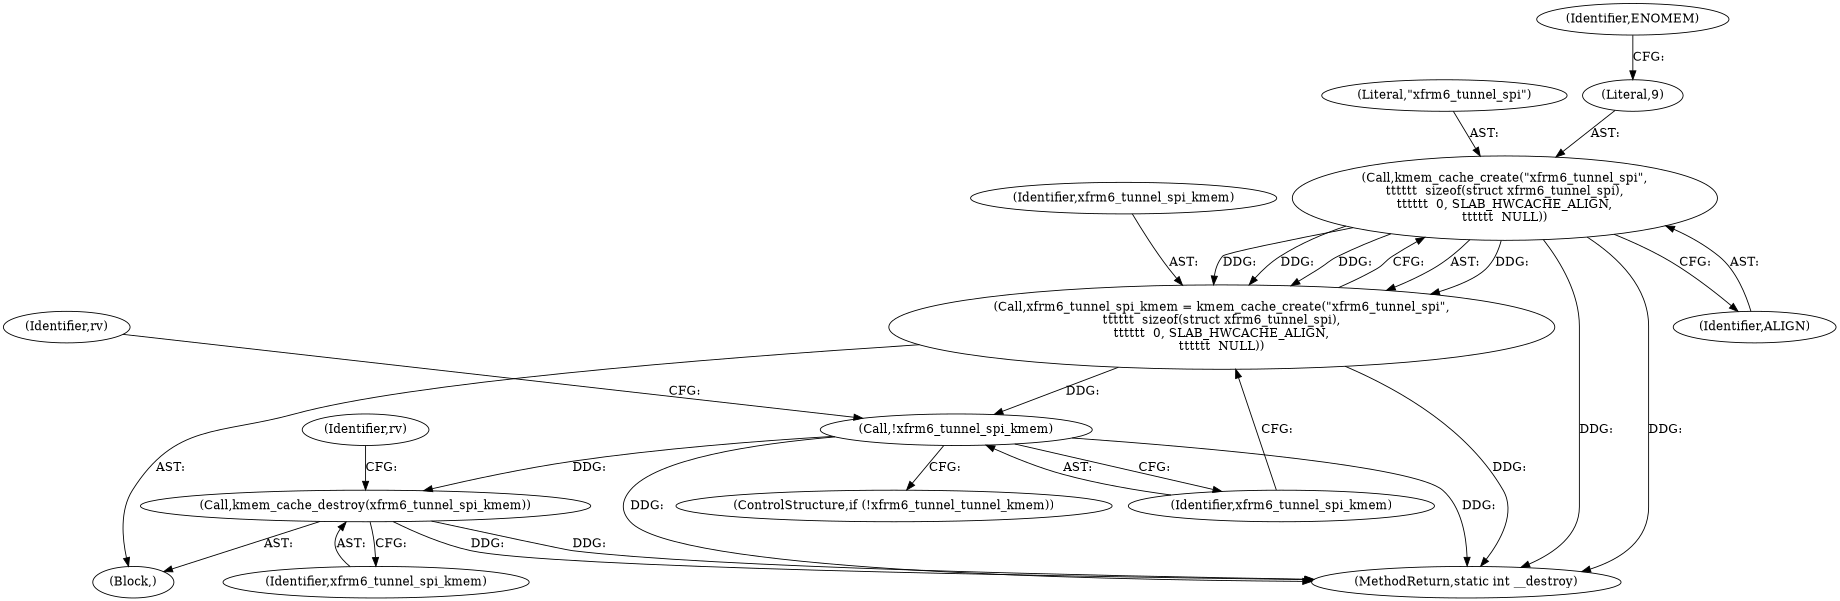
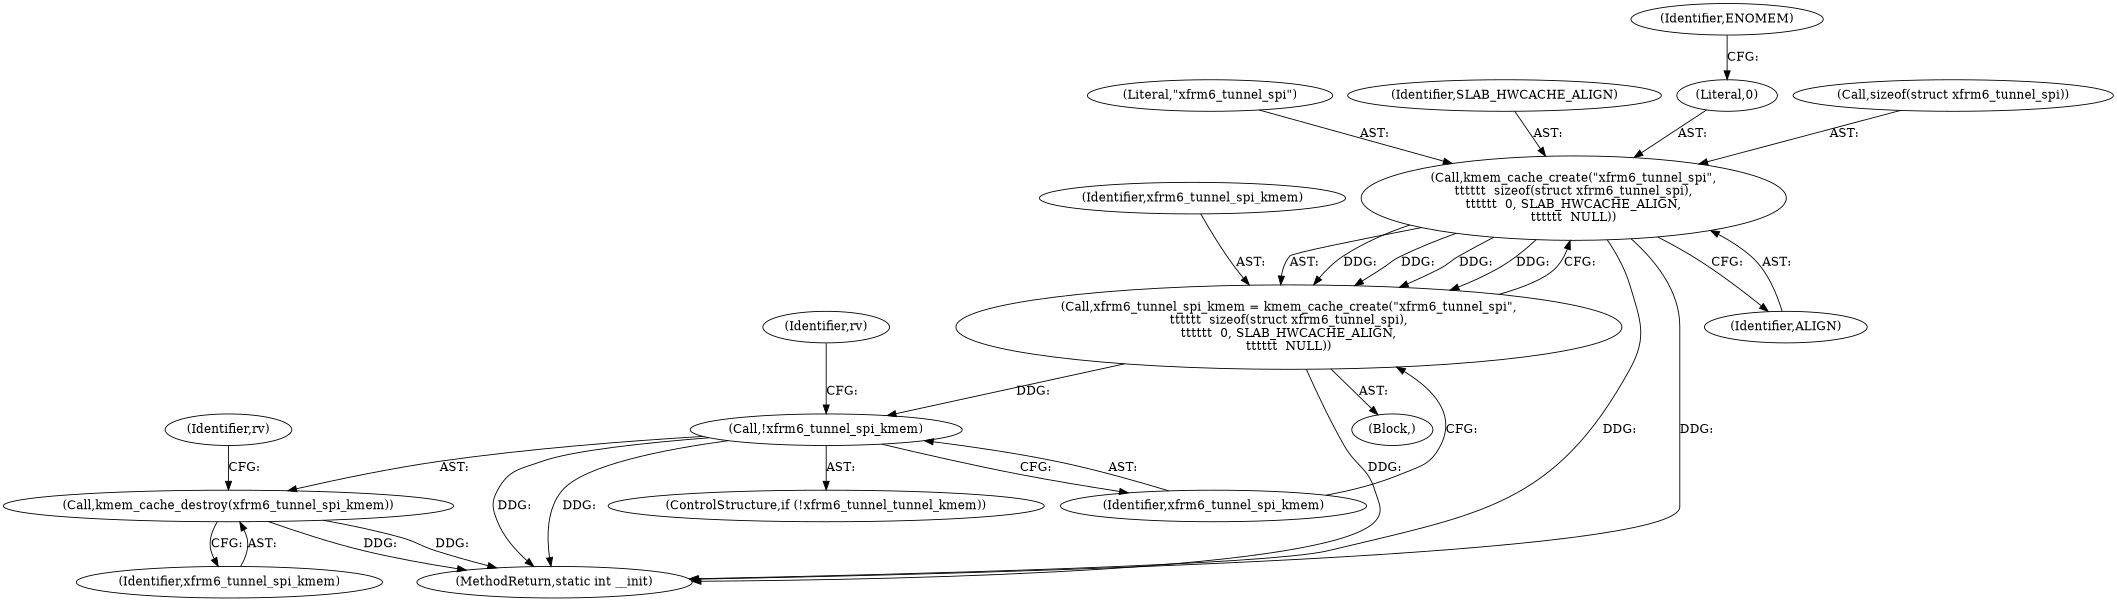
none -> (1504, 96)
(1633, 96) -> (1727, 96)
none -> (1953, 96)
(591, 468) -> (456, 468)
(947, 468) -> (843, 468)
(246, 545) -> none
(1466, 582) -> (555, 582)
